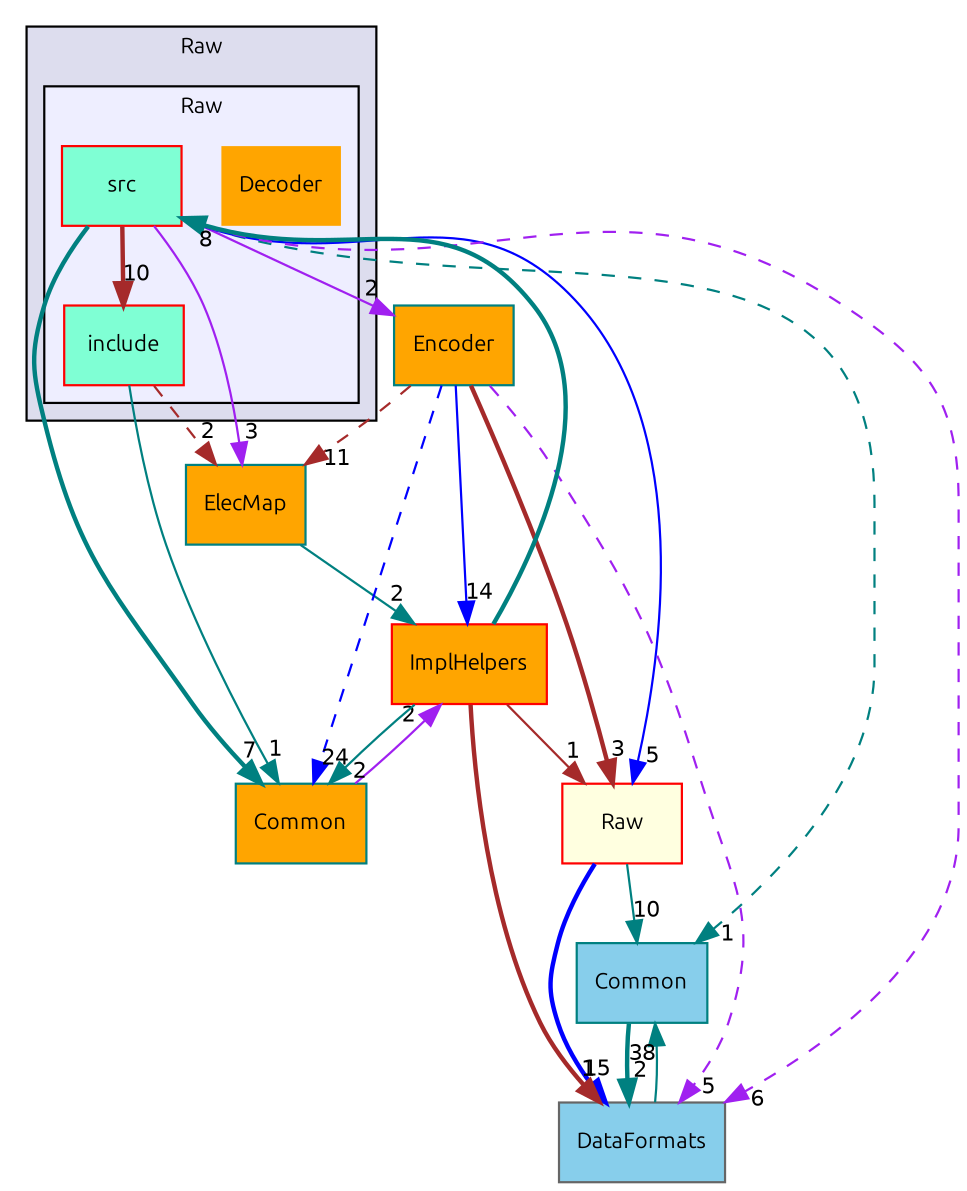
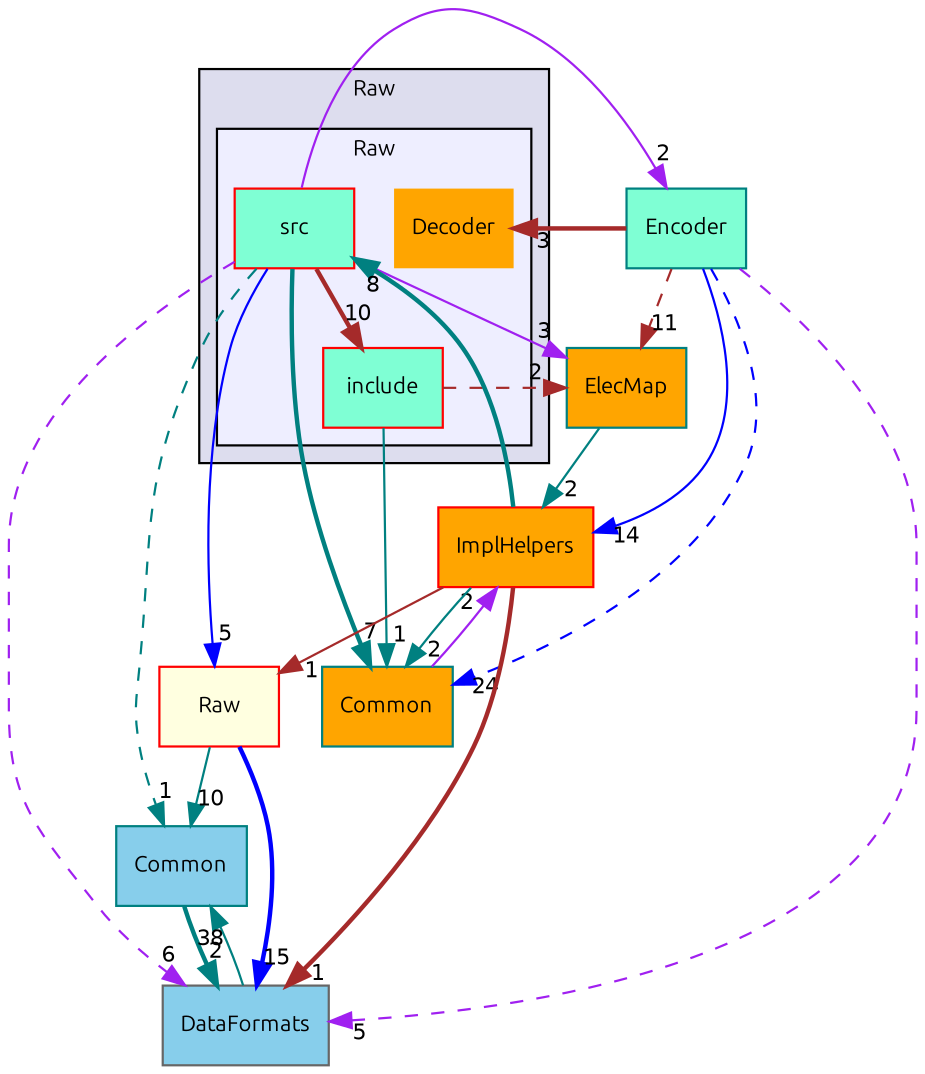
(454, 345) -> (686, 228)
(547, 571) -> (581, 228)
